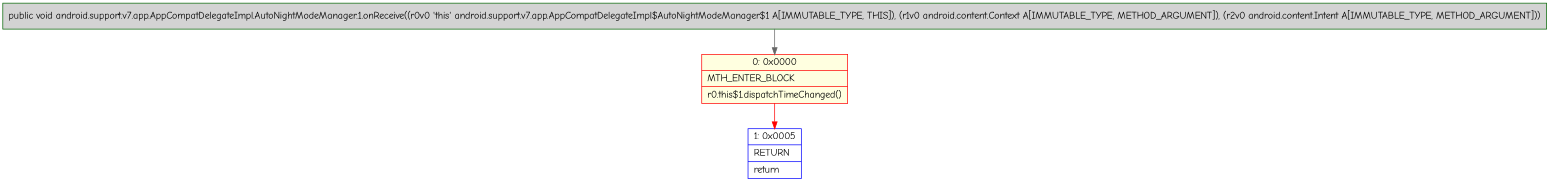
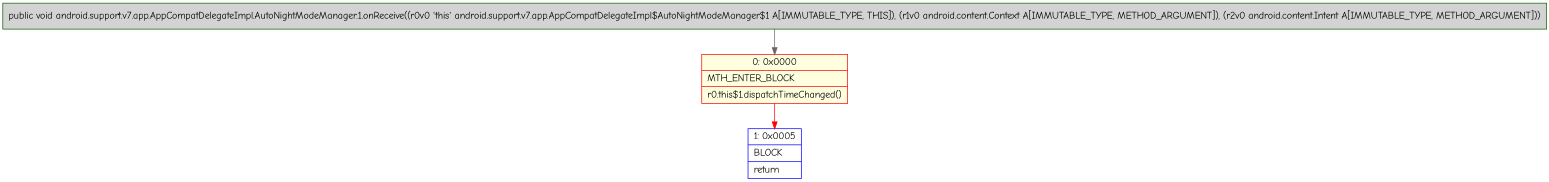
(772, 153) -> (768, 153)
